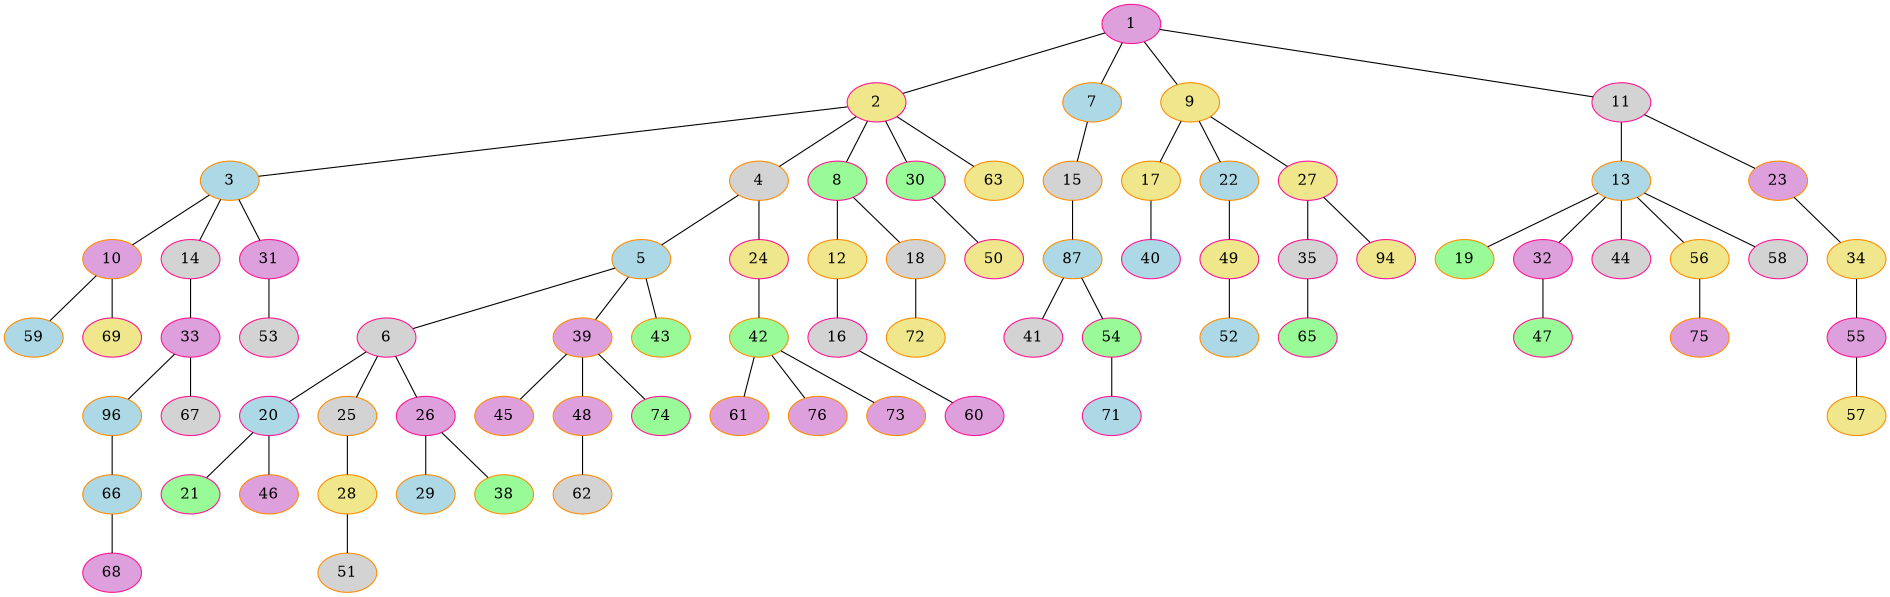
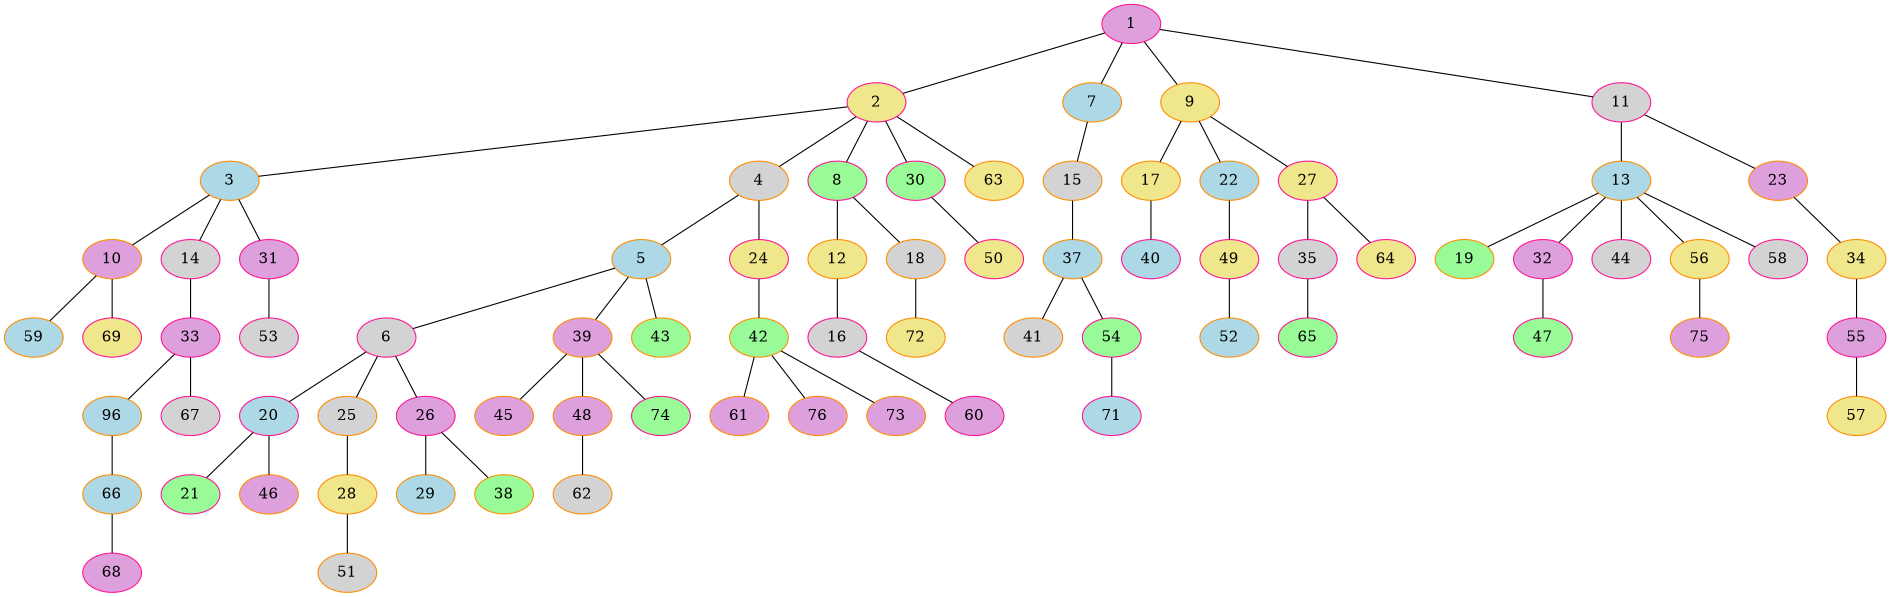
(1073, 259) -> (1073, 259)
(1386, 259) -> (1386, 259)
(1033, 338) -> (1033, 338)
